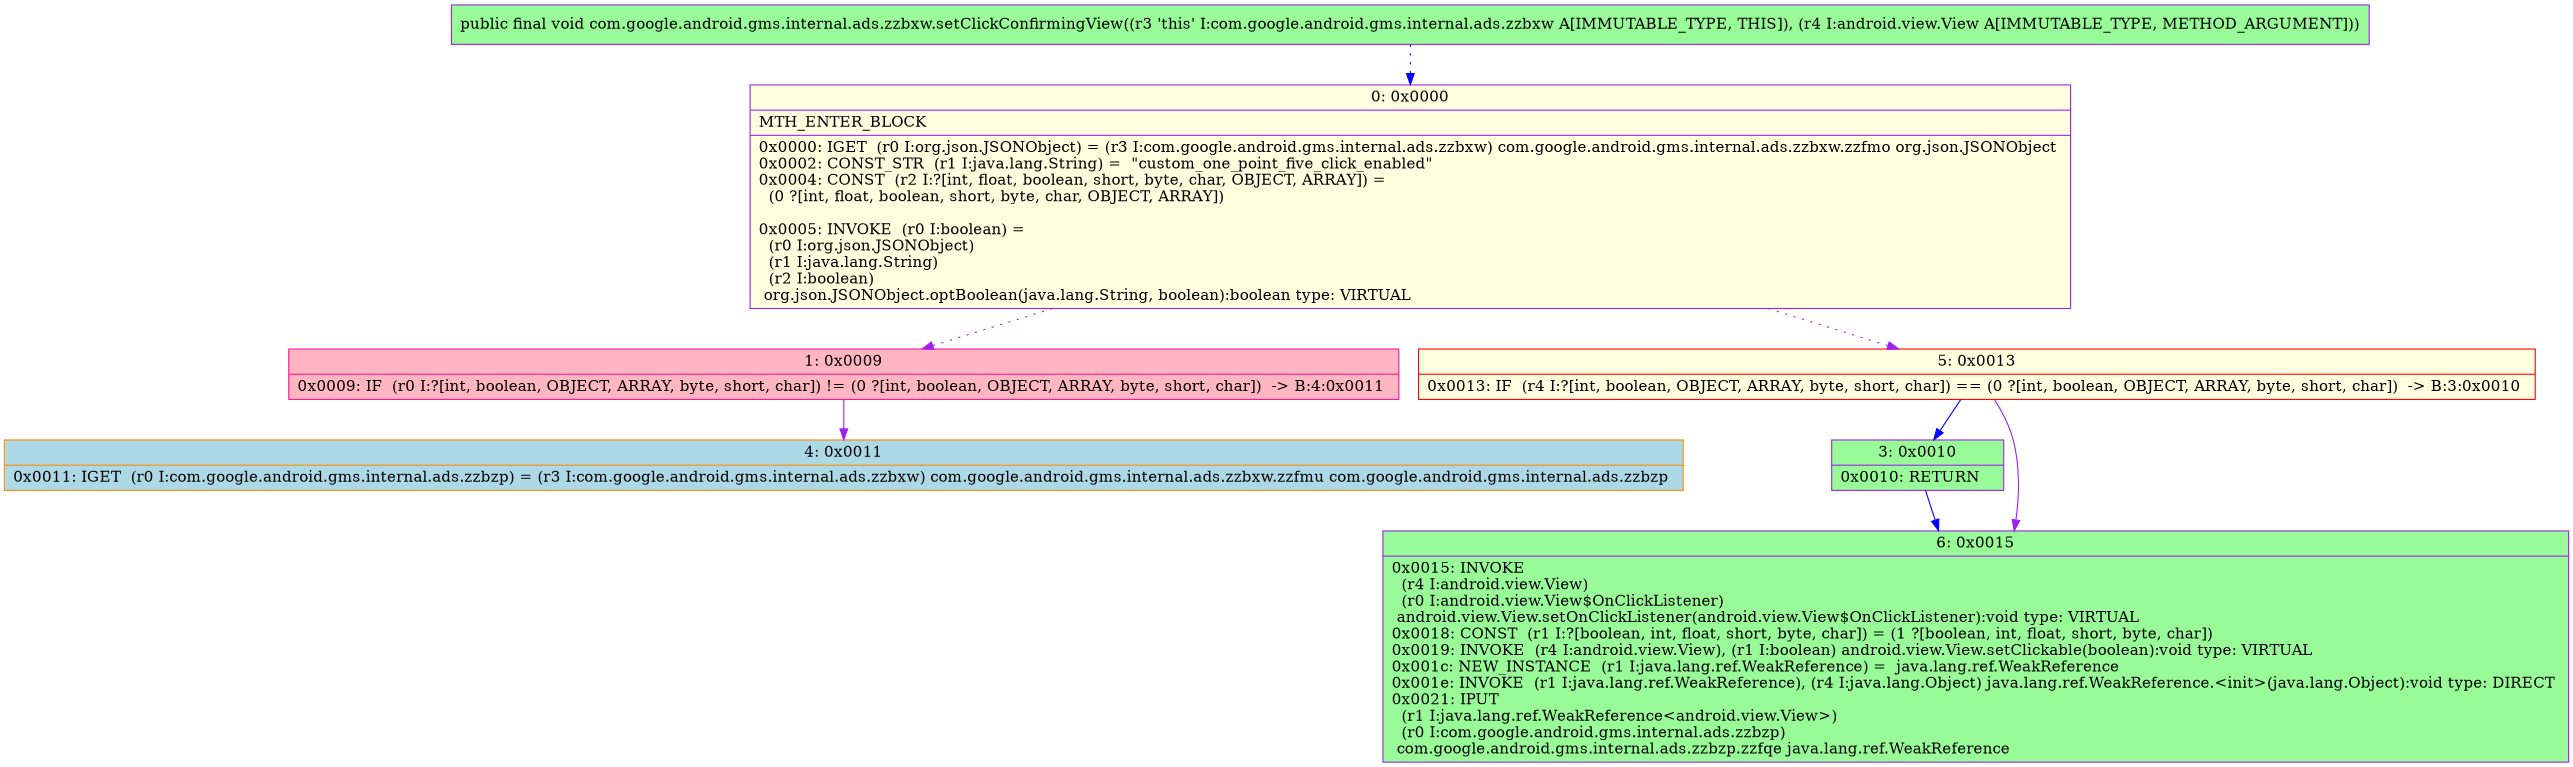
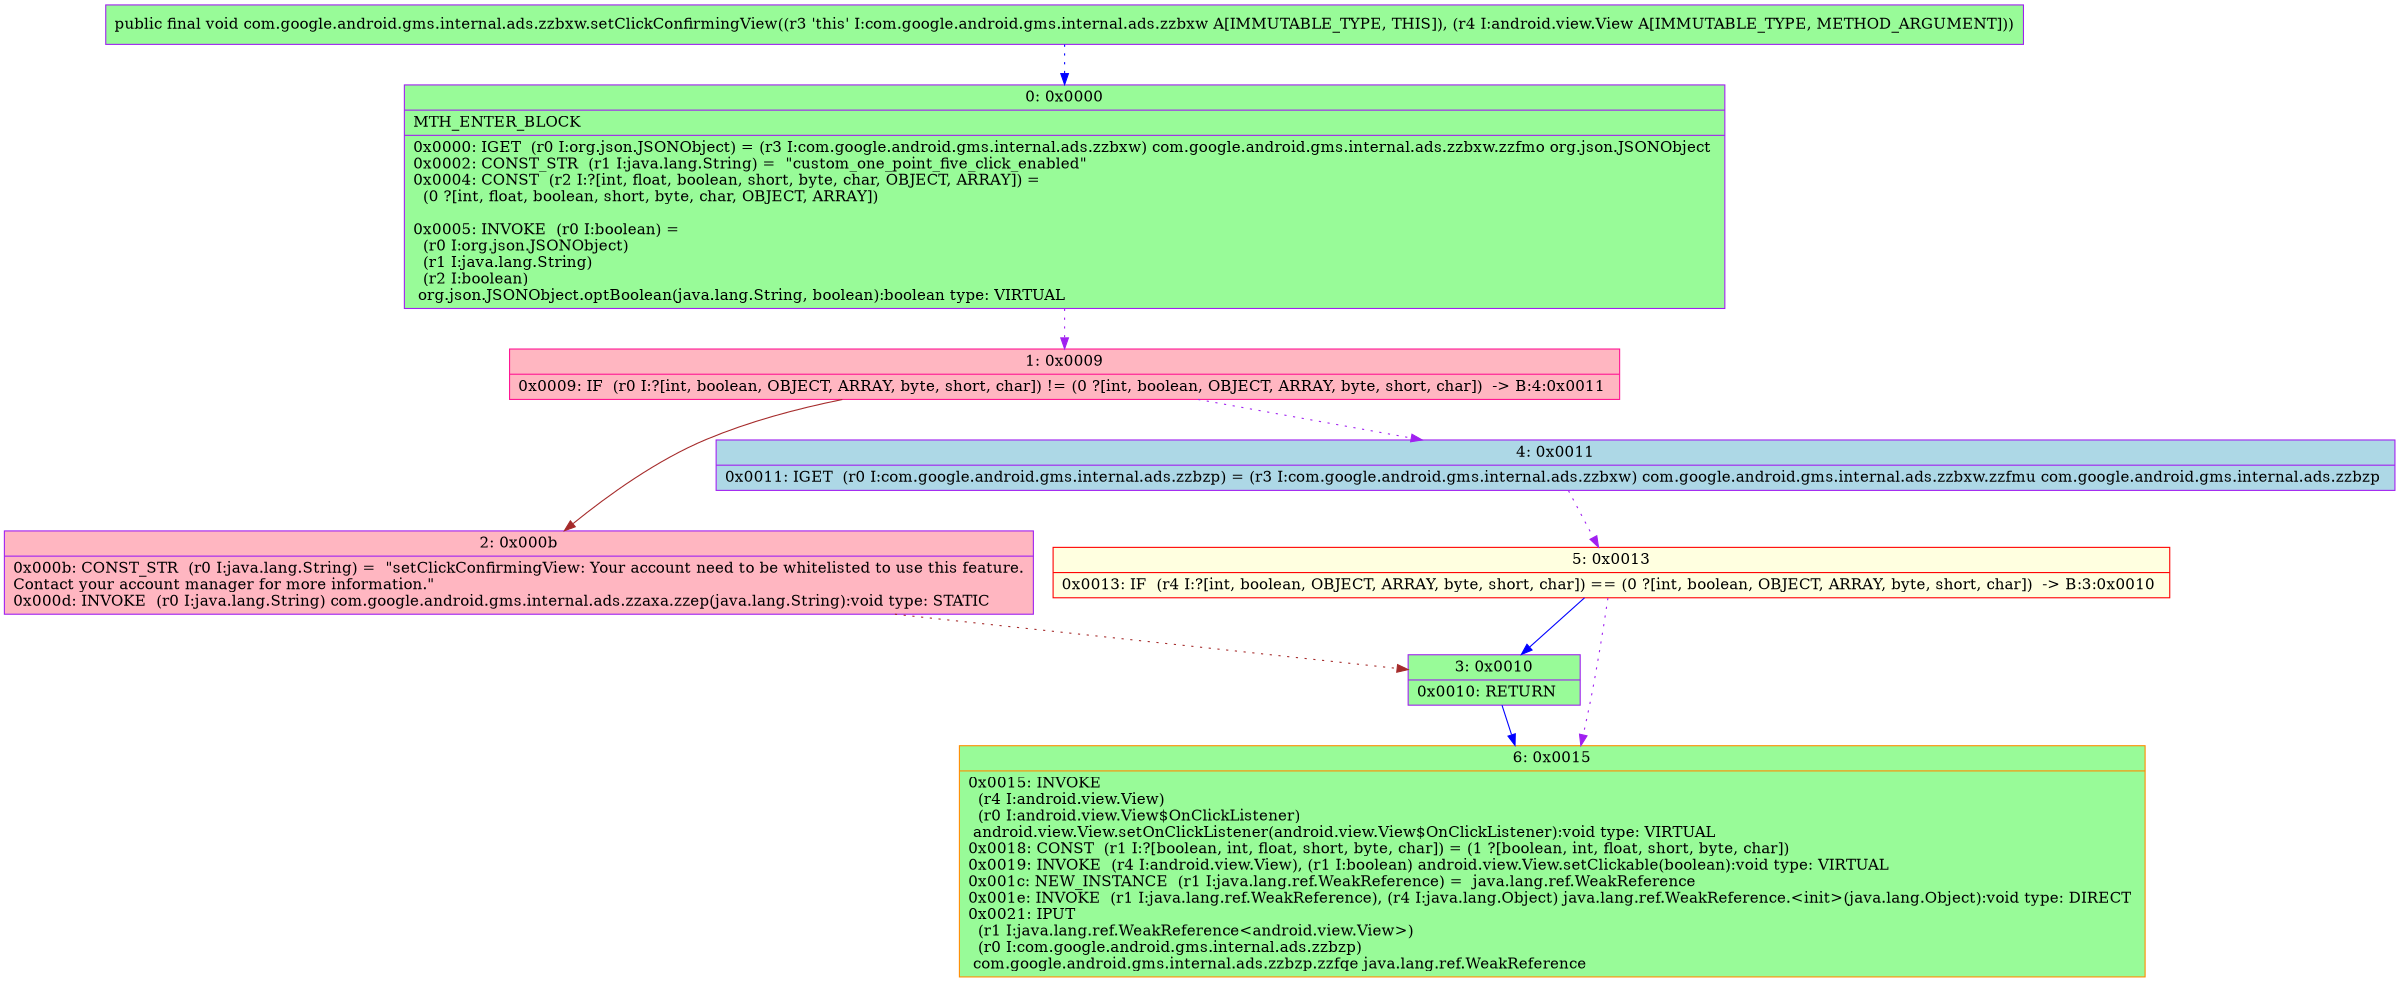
(1410, 197) -> (1065, 197)
(1828, 327) -> (1581, 514)
(844, 414) -> (1304, 419)
(2017, 458) -> (1597, 667)
(844, 465) -> (1556, 465)
none -> (519, 573)
(1976, 647) -> (1552, 861)
